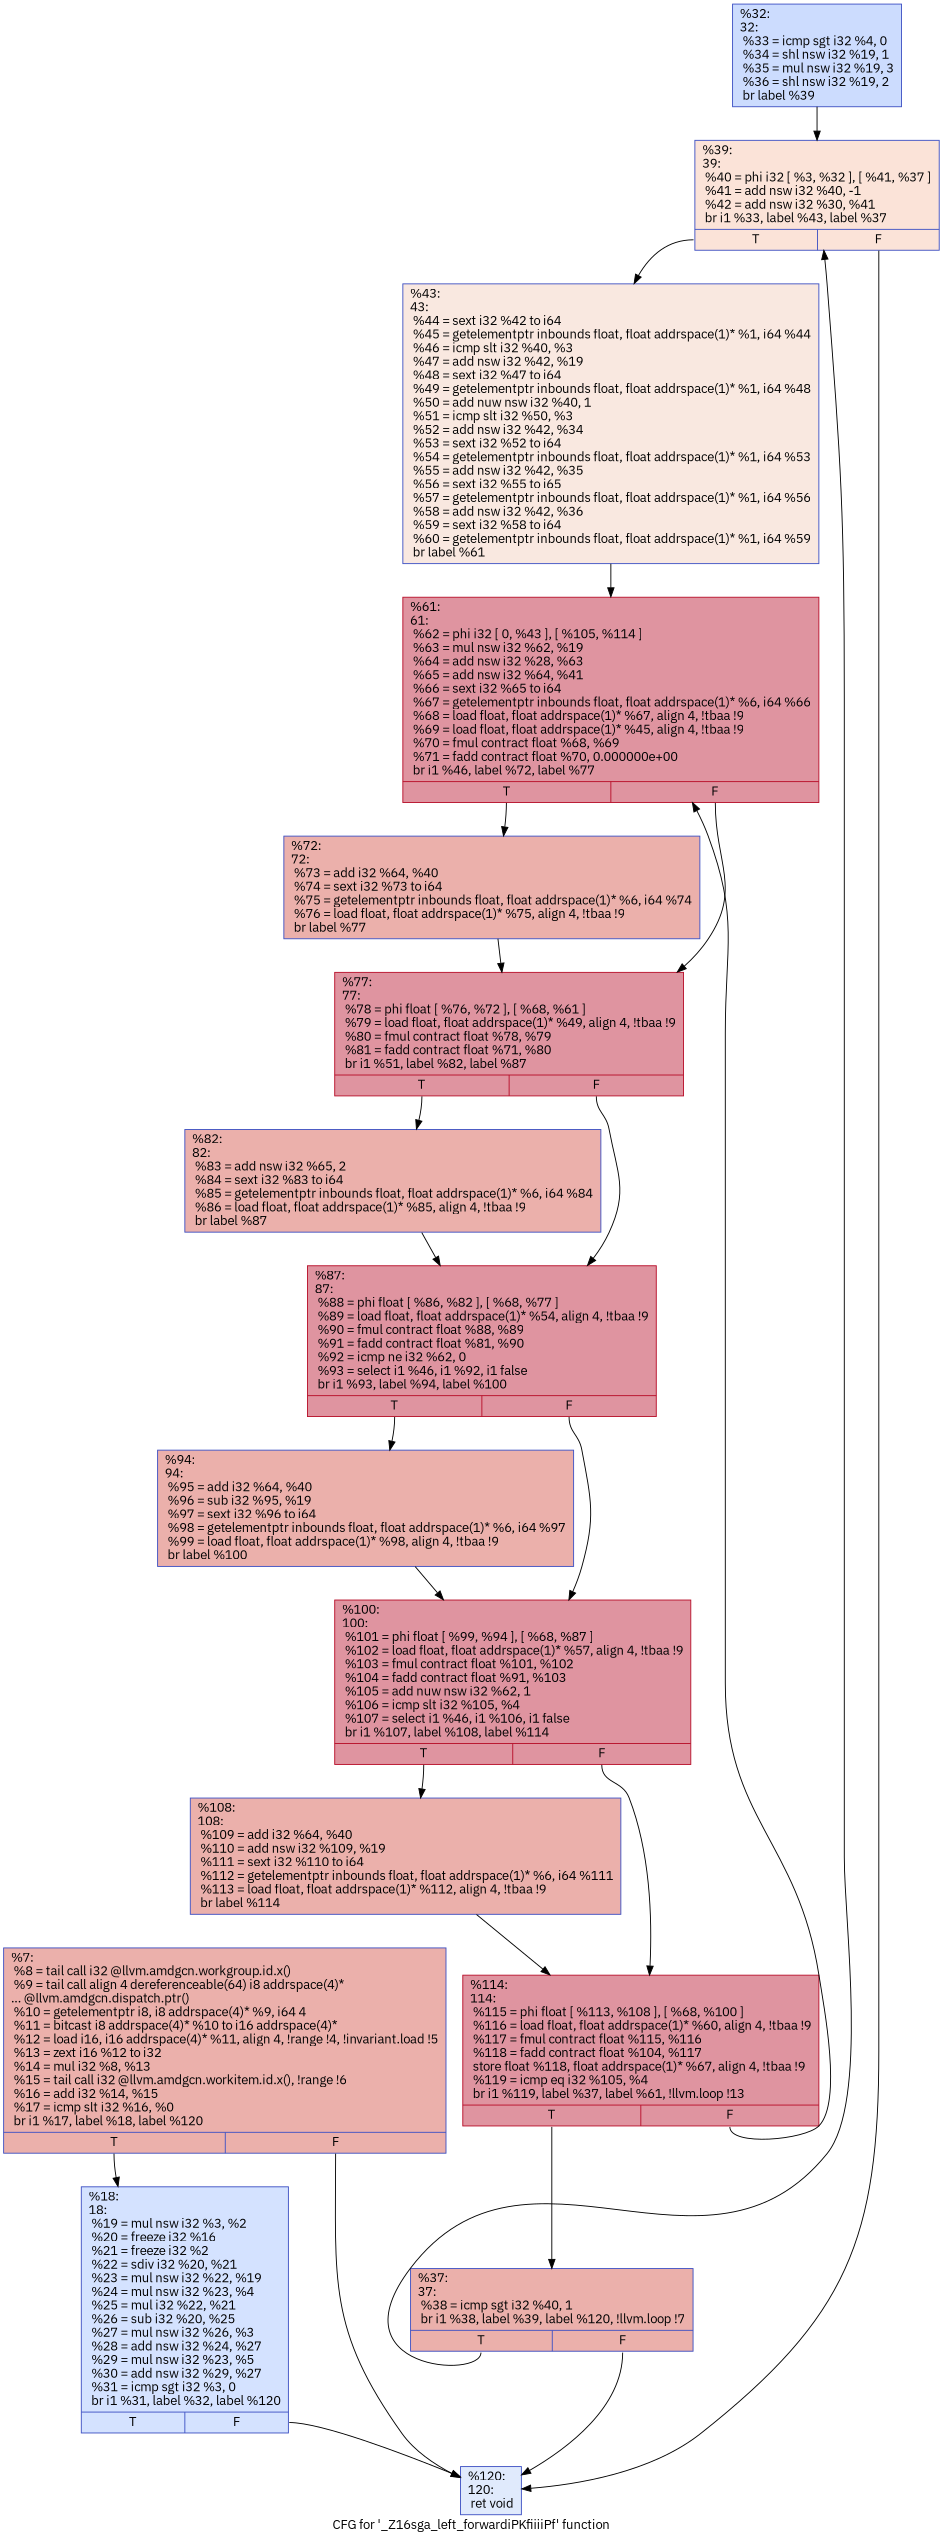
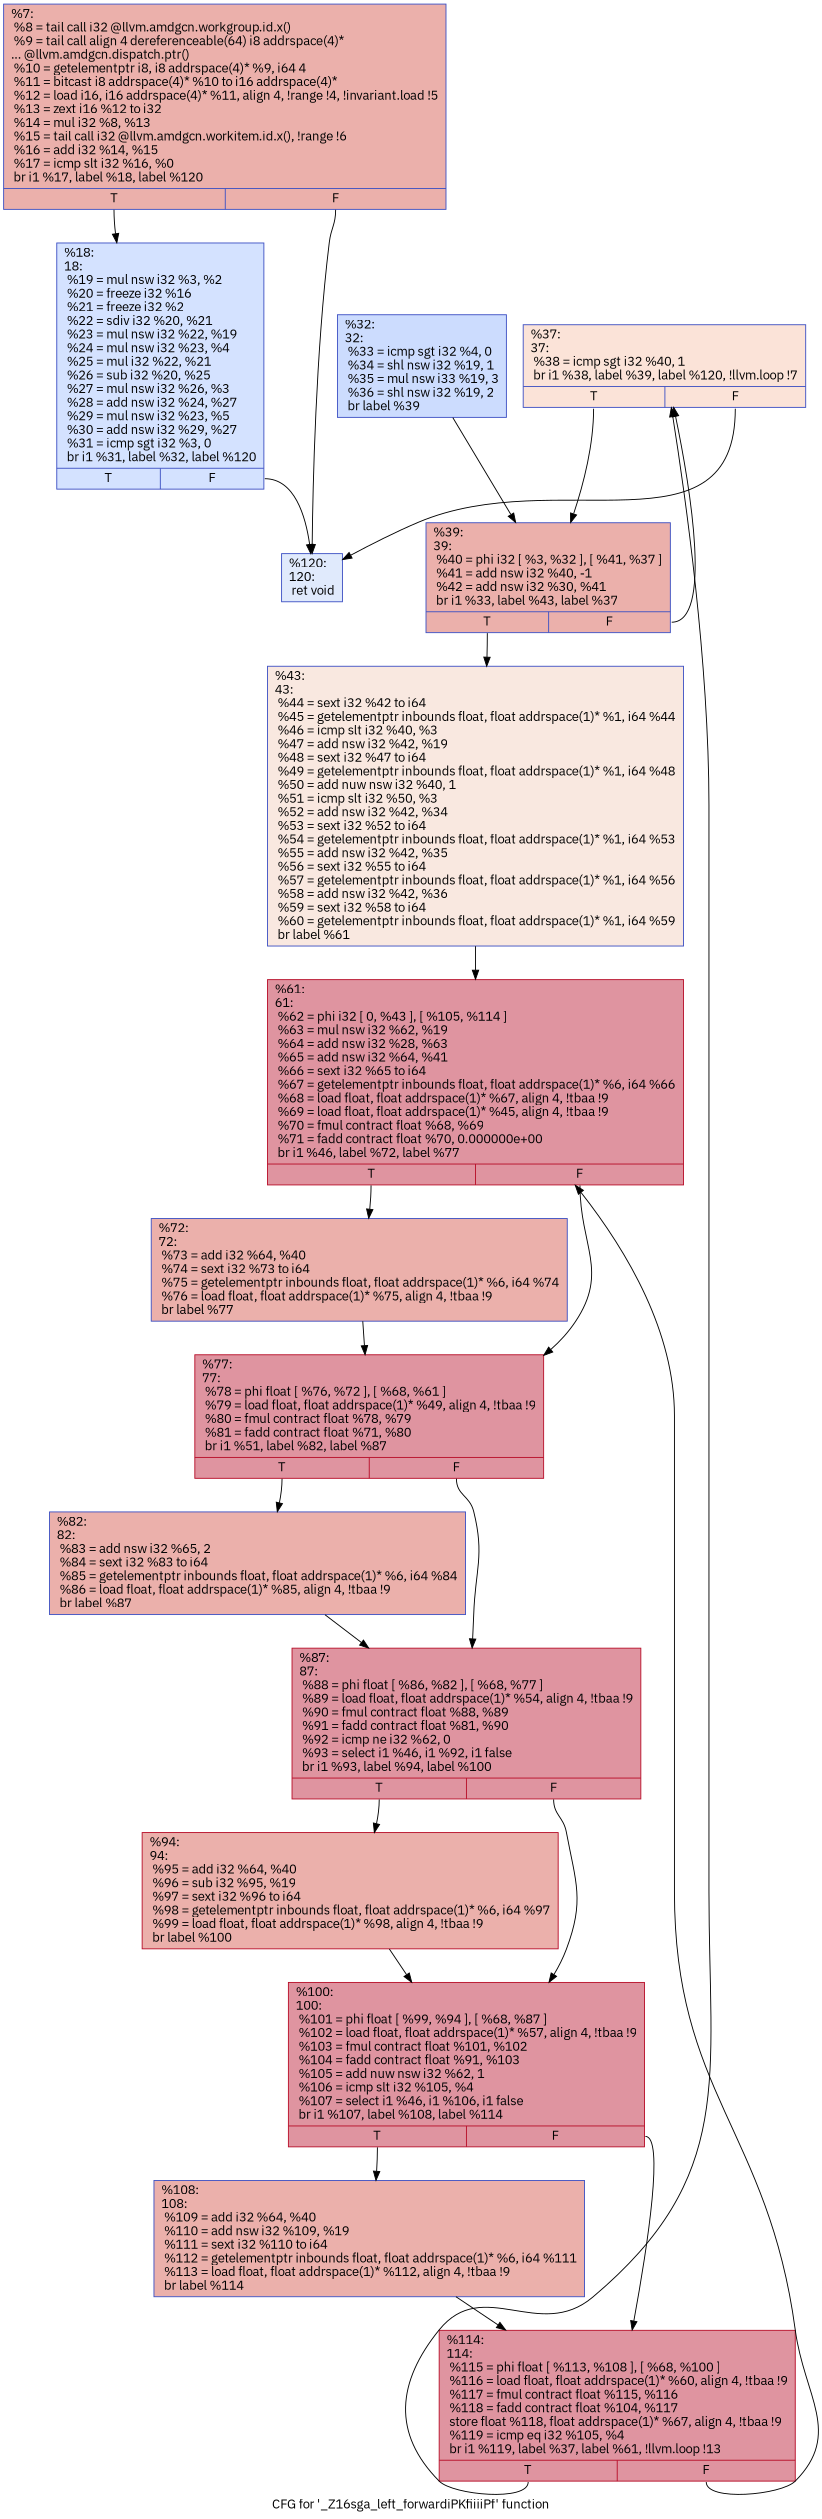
(817, 69) -> (422, 379)
(817, 195) -> (548, 578)
(486, 485) -> (351, 867)
(879, 1463) -> (693, 524)
(366, 1508) -> (350, 1891)
(552, 2310) -> (664, 366)
